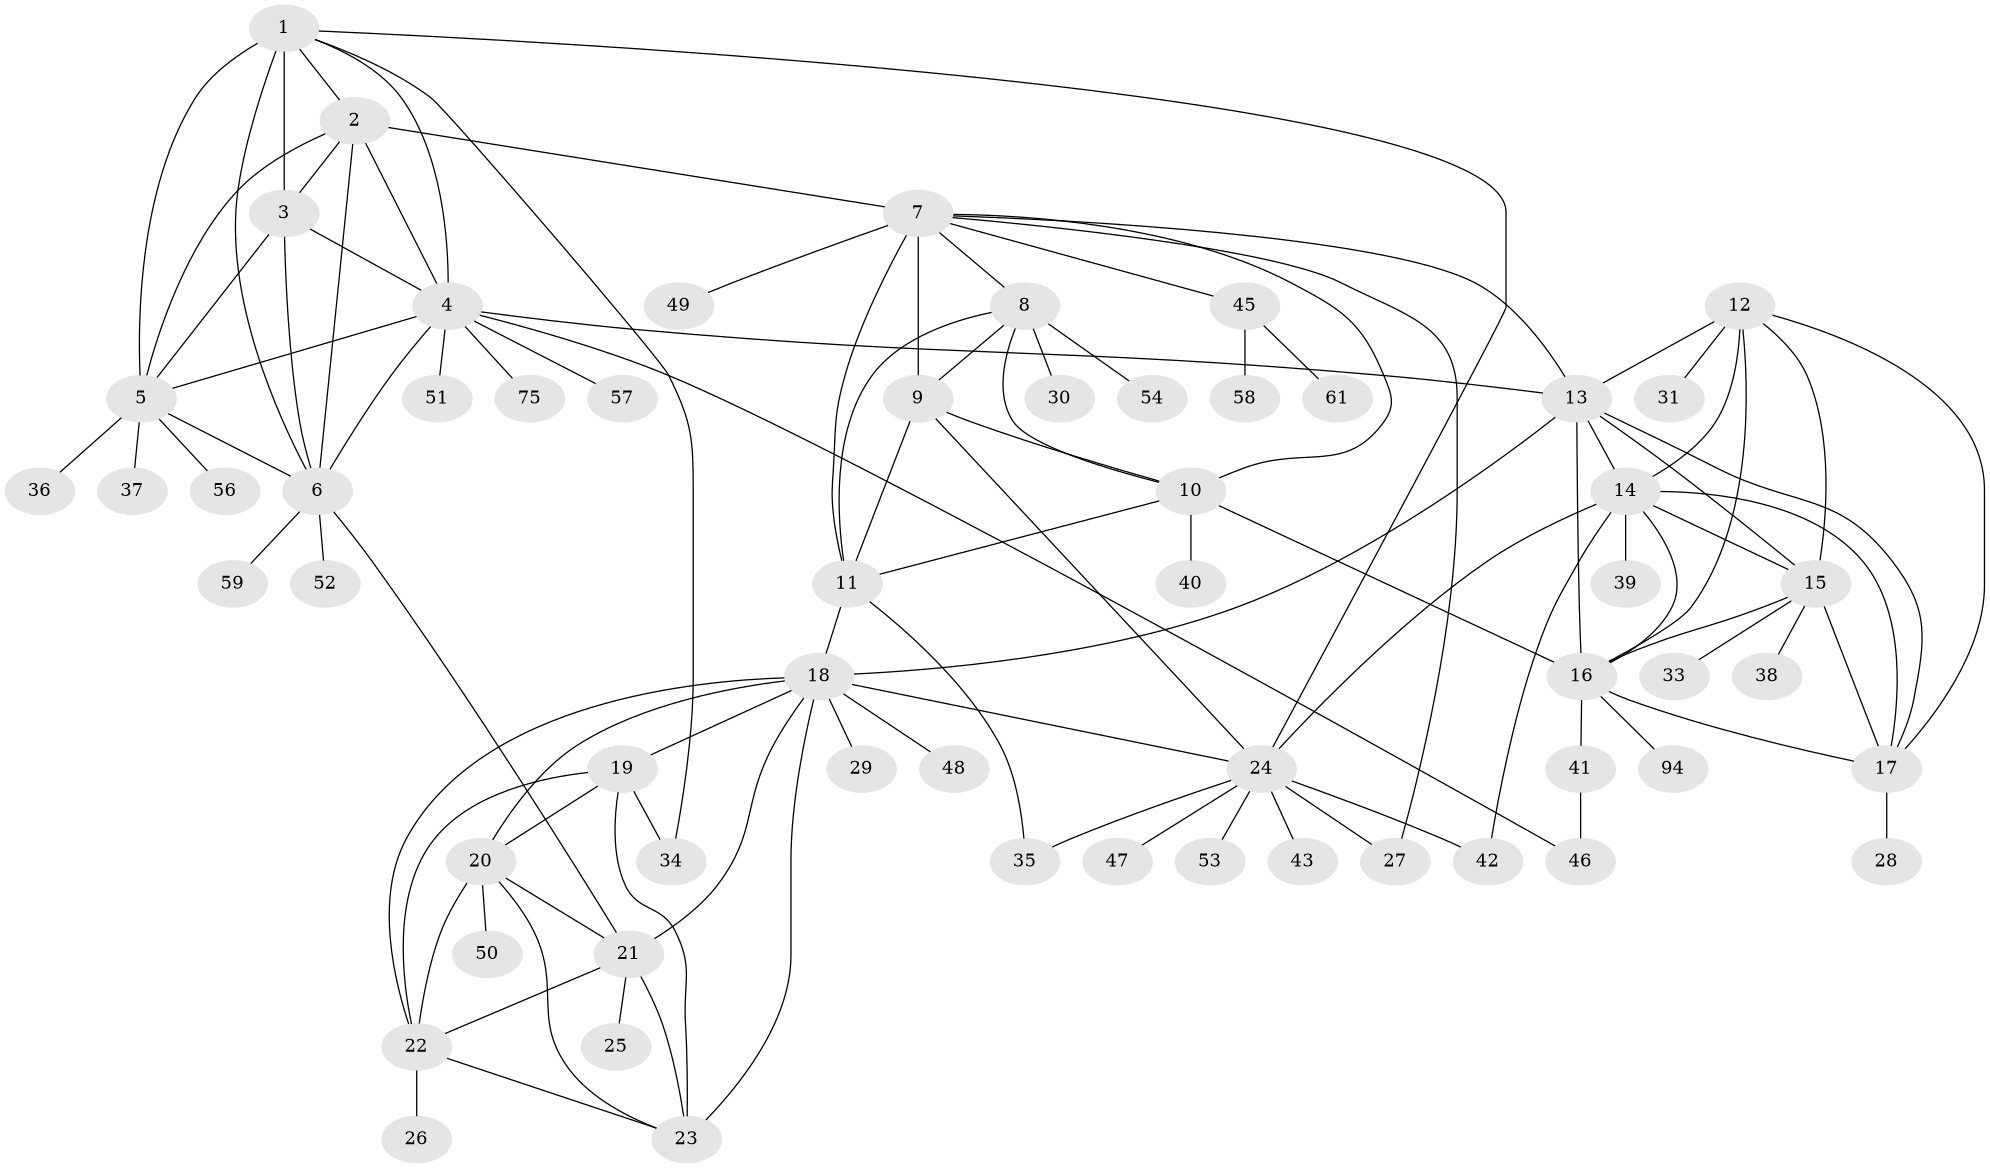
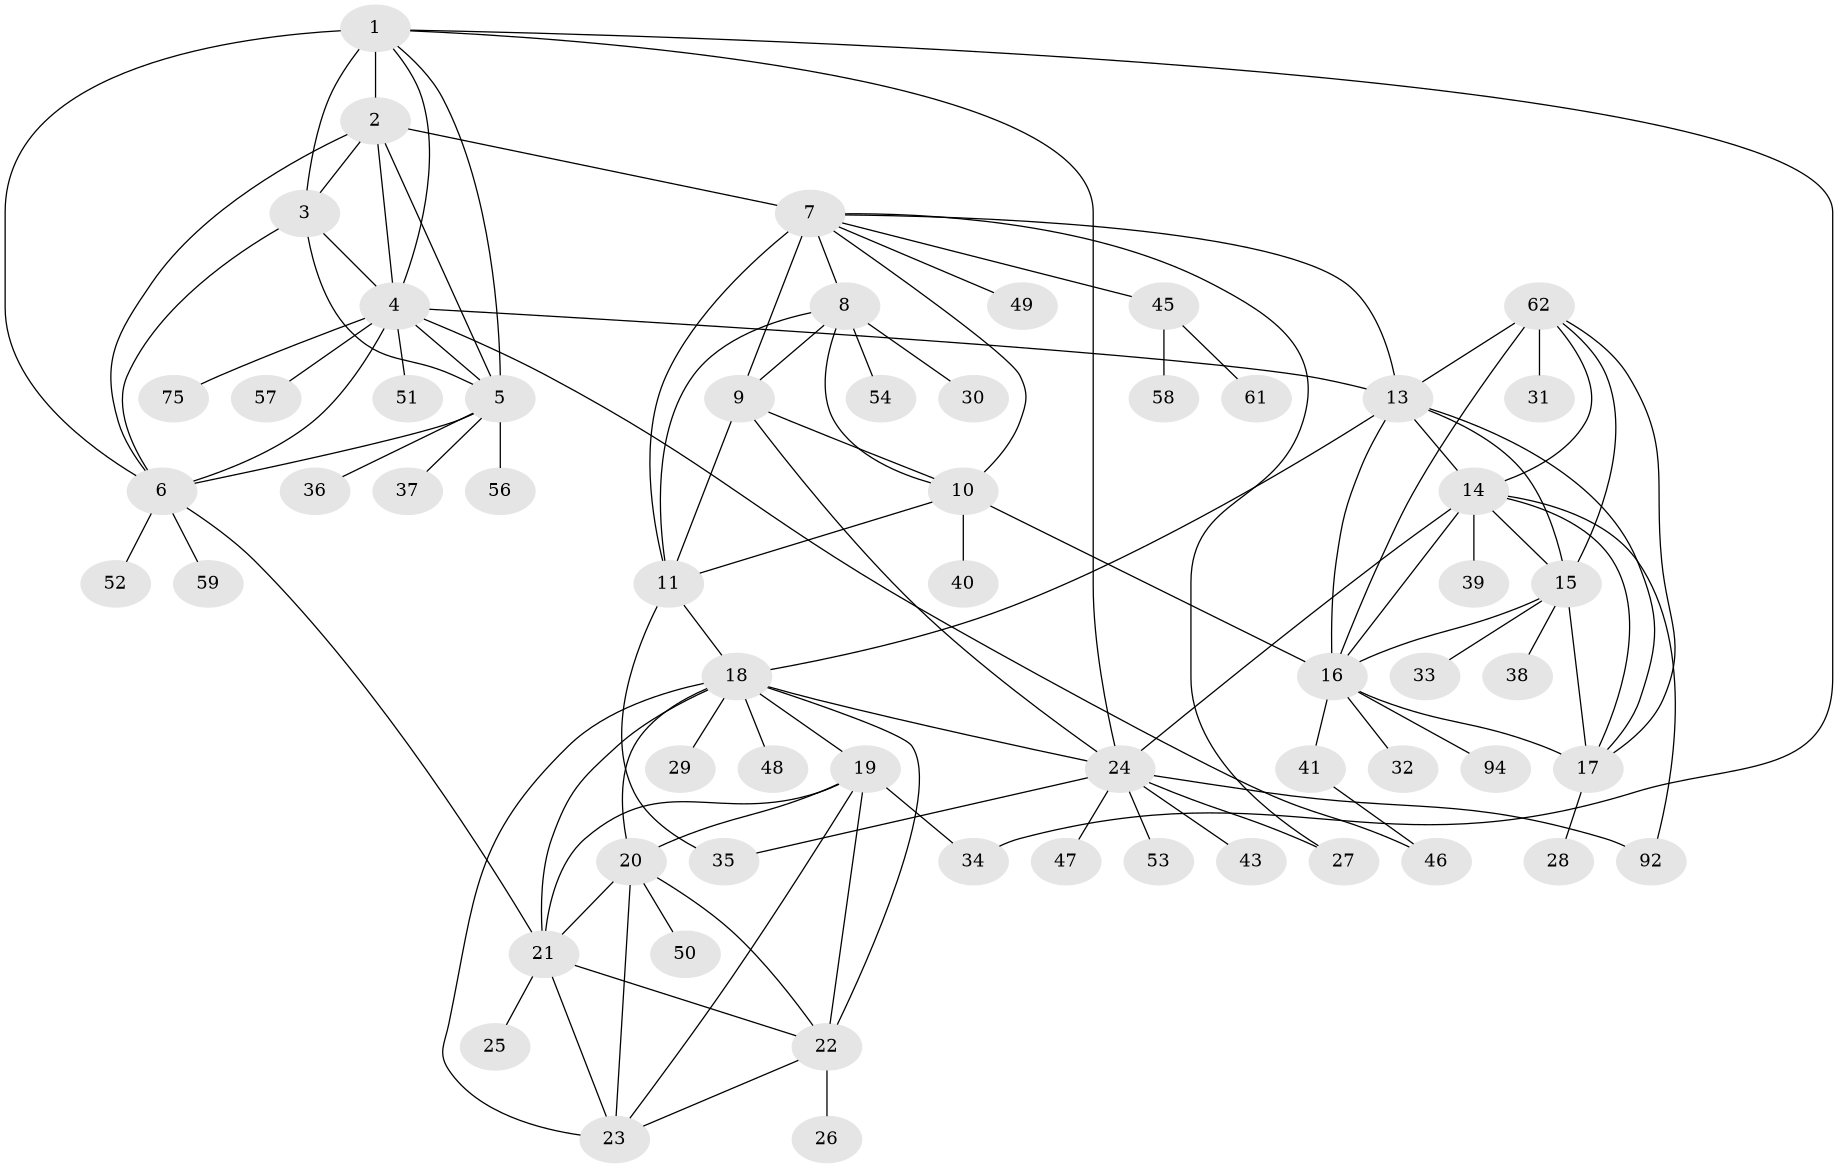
(1740, 306) -> (1539, 306)
none -> (1403, 769)
none -> (658, 804)
(1488, 862) -> (1651, 862)
